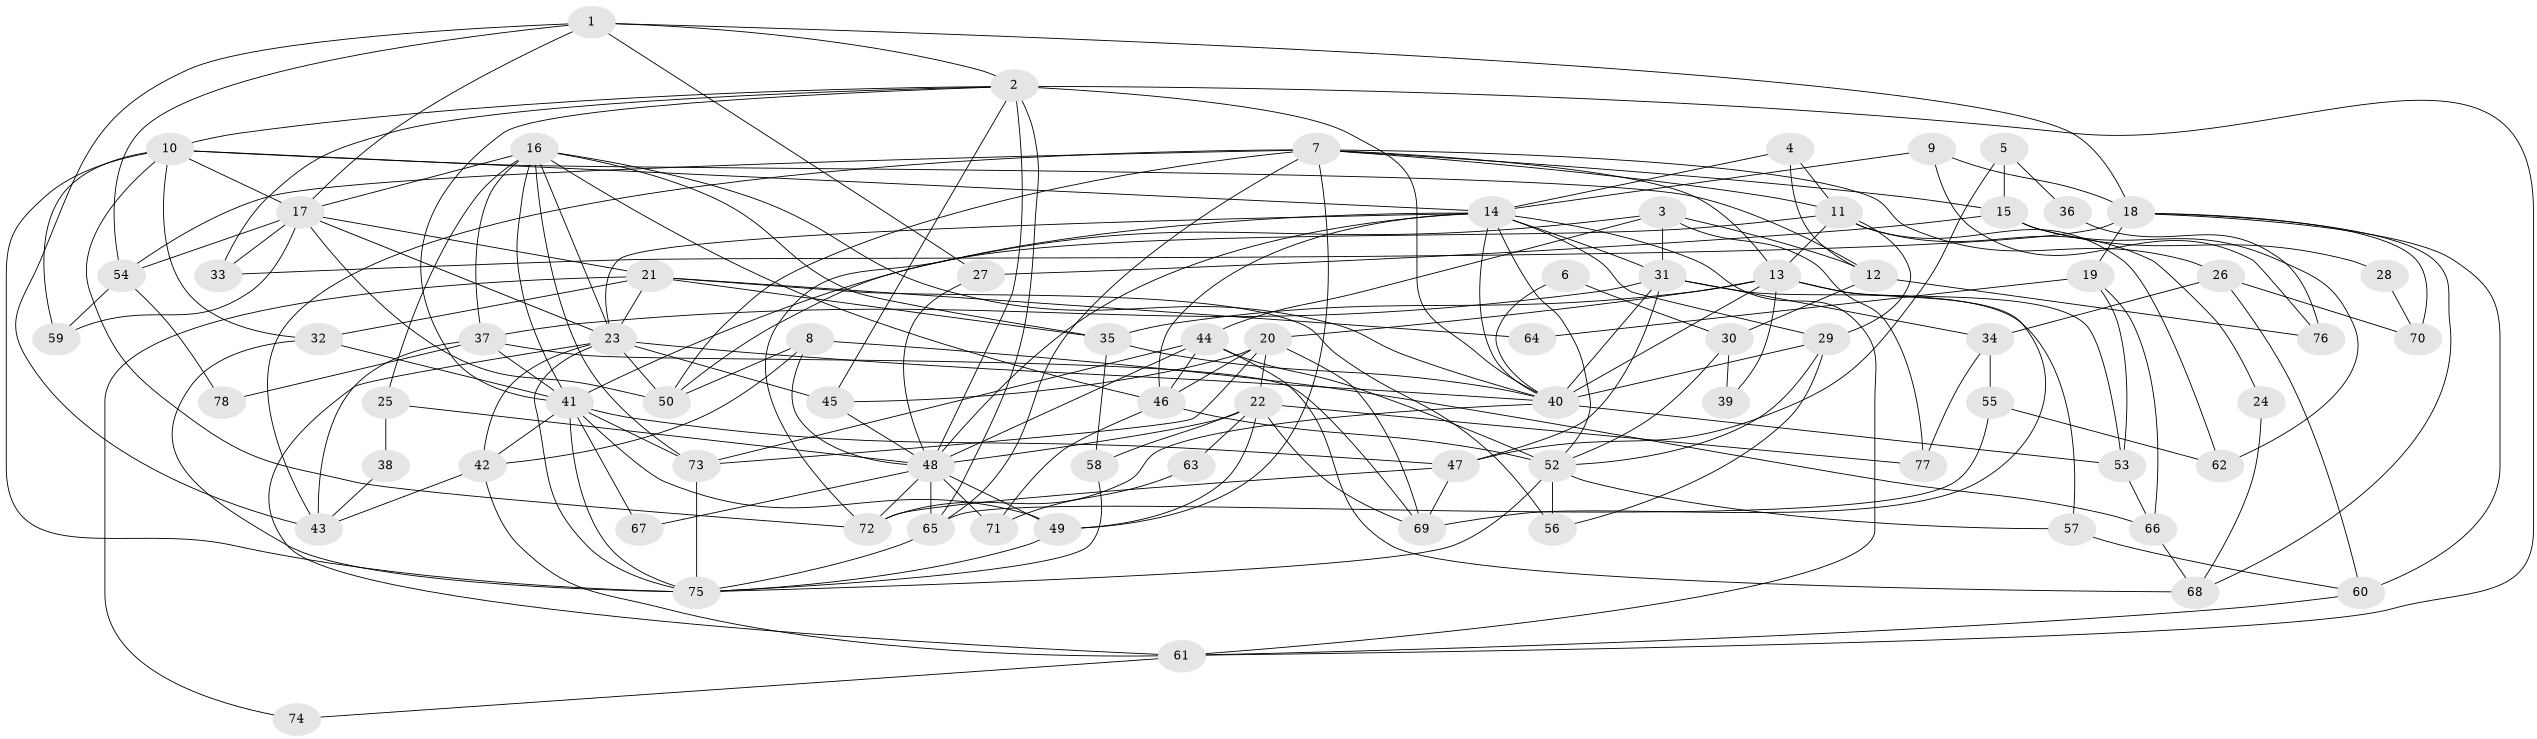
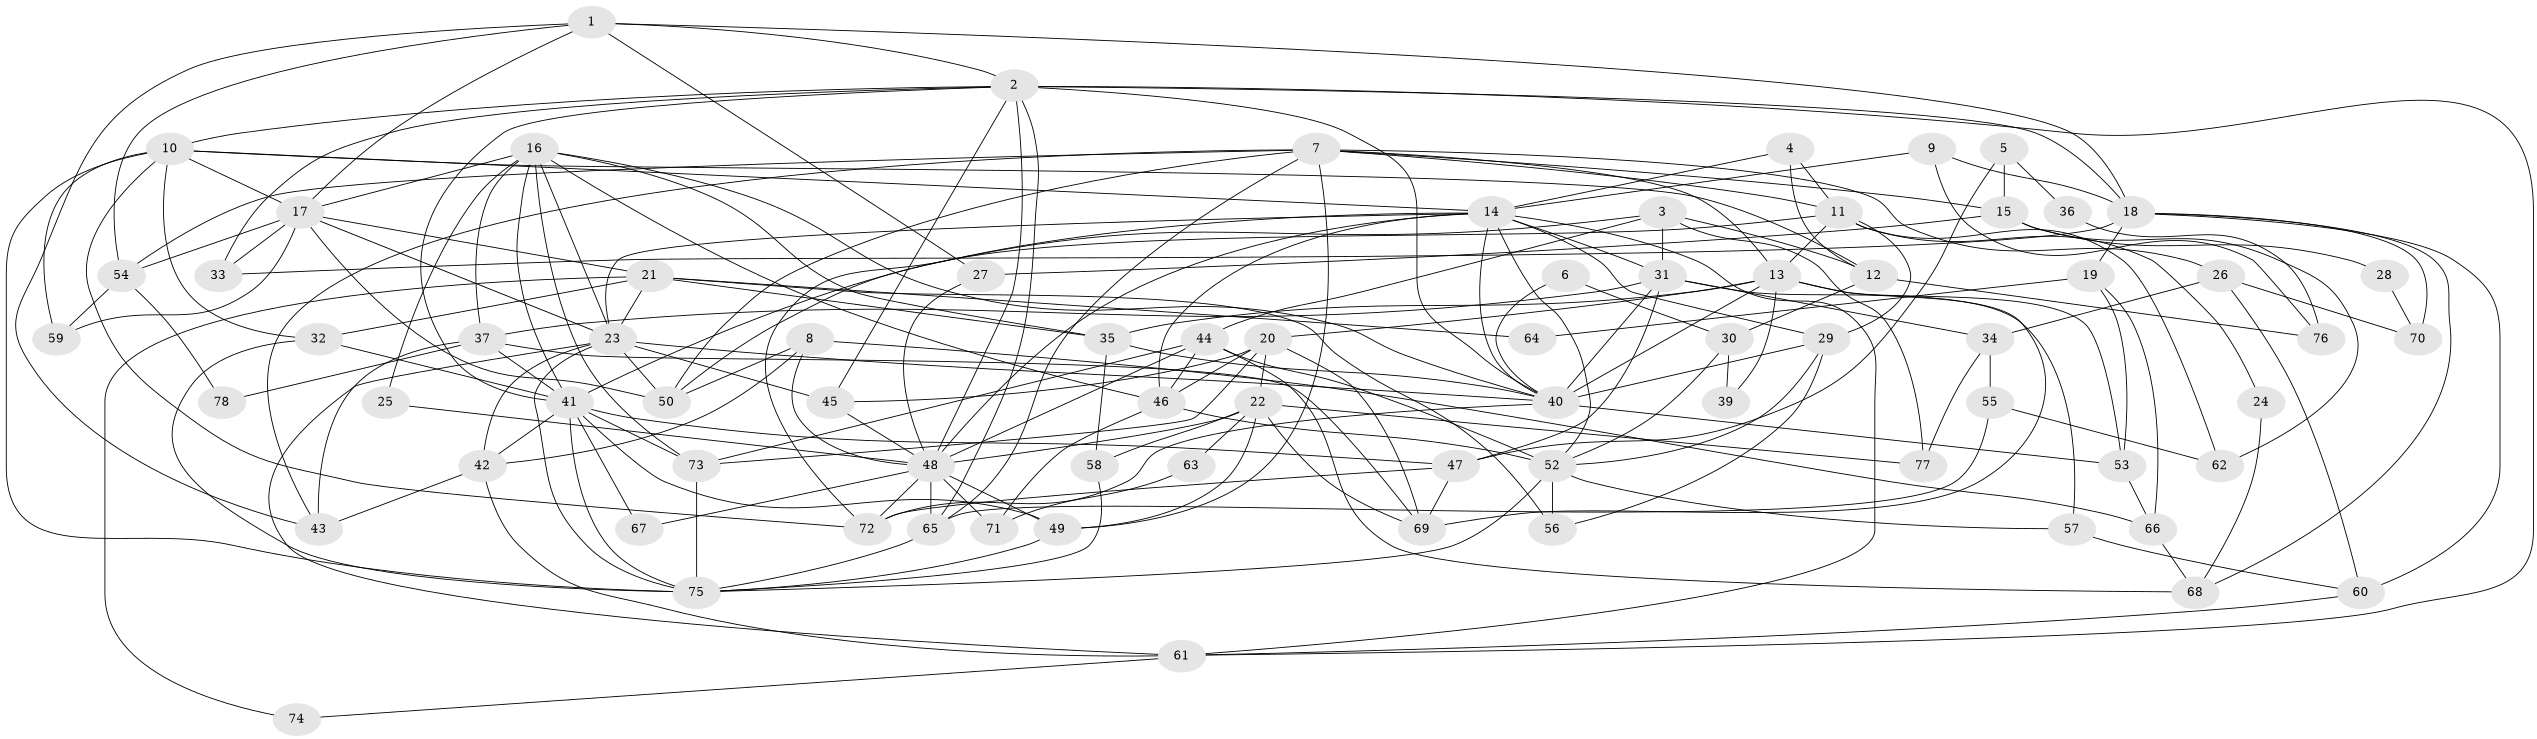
none -> (1592, 98)
(386, 466) -> none
